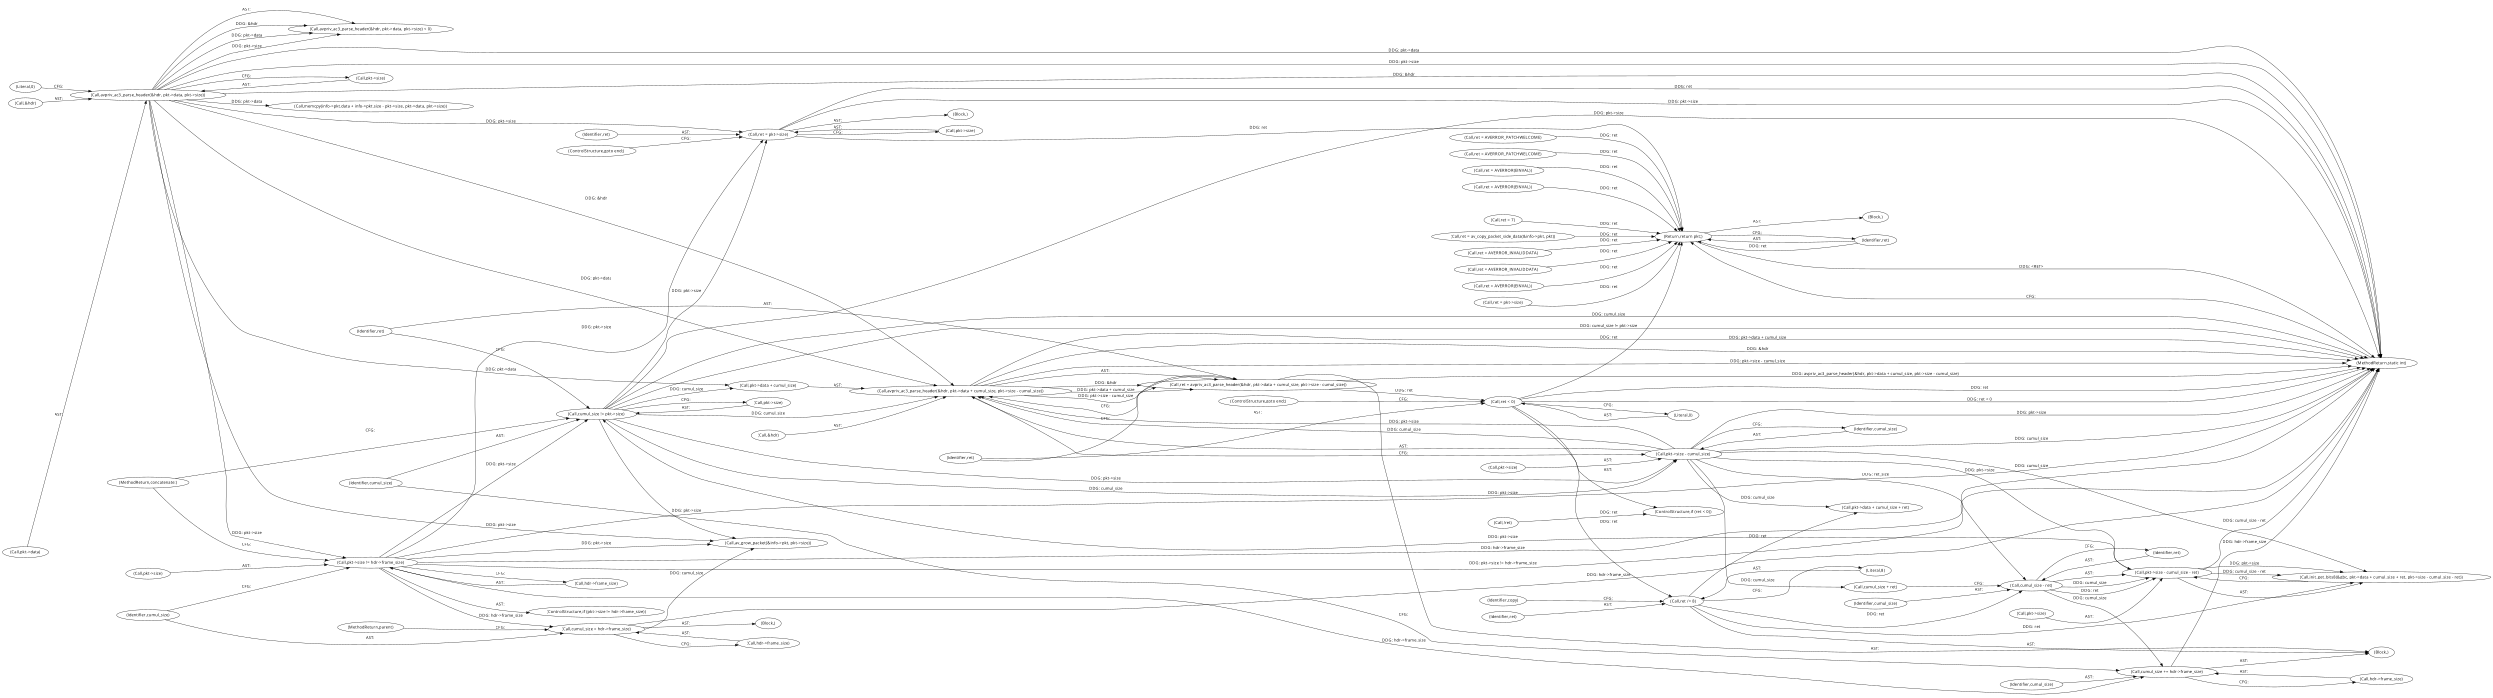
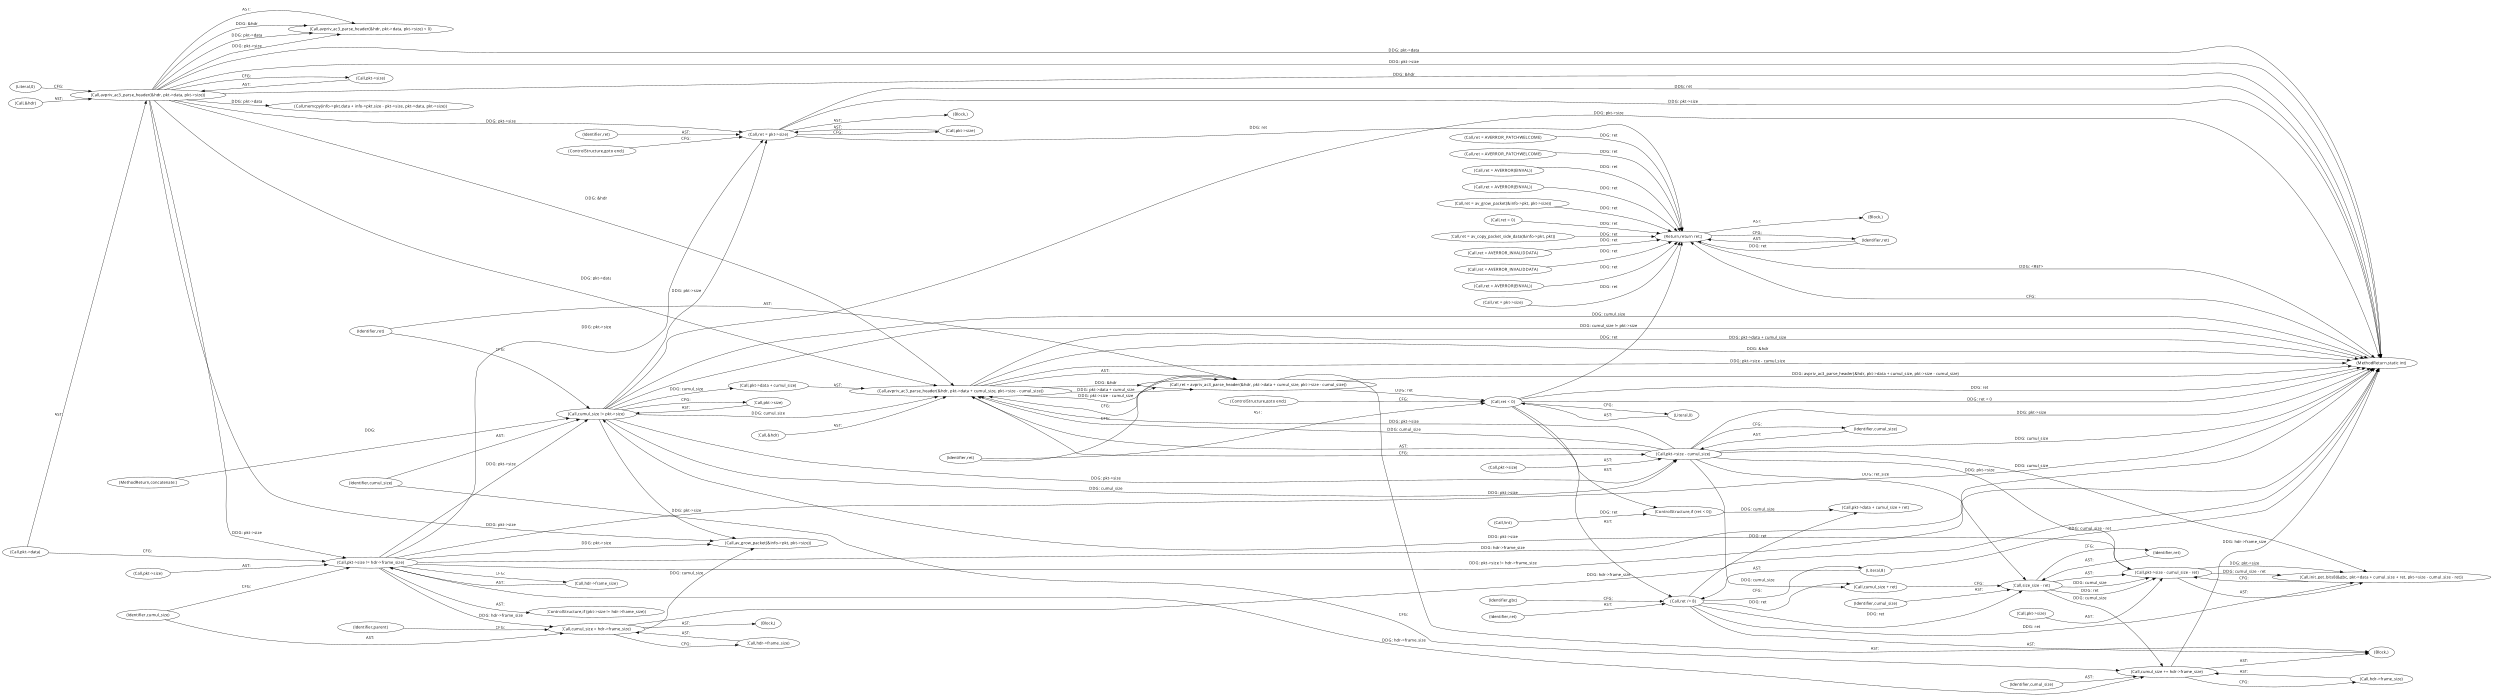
none -> (1503, 204)
(1503, 220) -> (1503, 220)
(1683, 237) -> (1683, 237)
(355, 360) -> none
(371, 430) -> (371, 430)
(2303, 488) -> (2167, 524)
(1748, 503) -> (1777, 512)
(1609, 522) -> (1609, 522)
(1503, 523) -> (1503, 523)
(230, 546) -> (185, 557)
(2032, 586) -> (2032, 586)
(1503, 601) -> (1503, 601)
none -> (1778, 608)
(371, 627) -> (371, 627)
